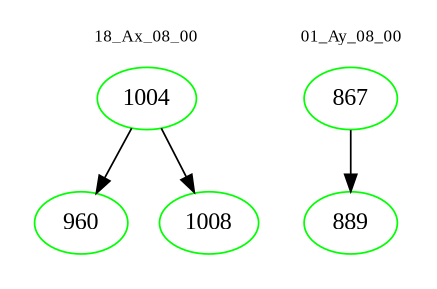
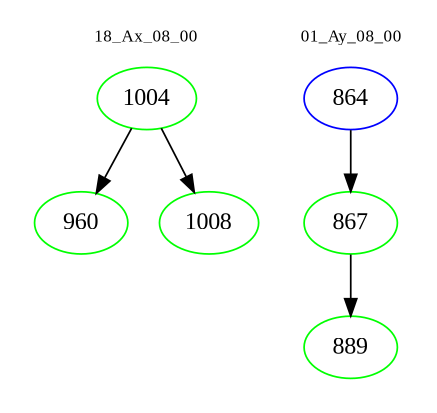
none -> (351, 98)
